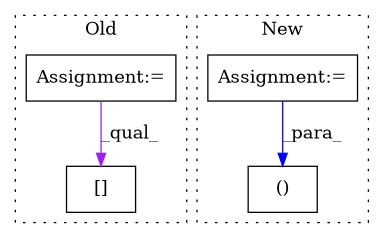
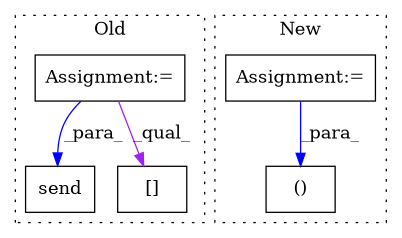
none -> (60, 189)
